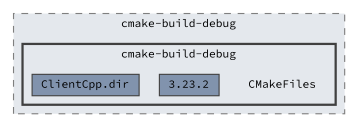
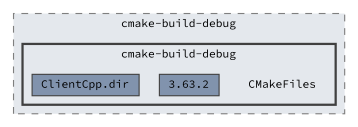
(189, 85) -> (189, 85)
